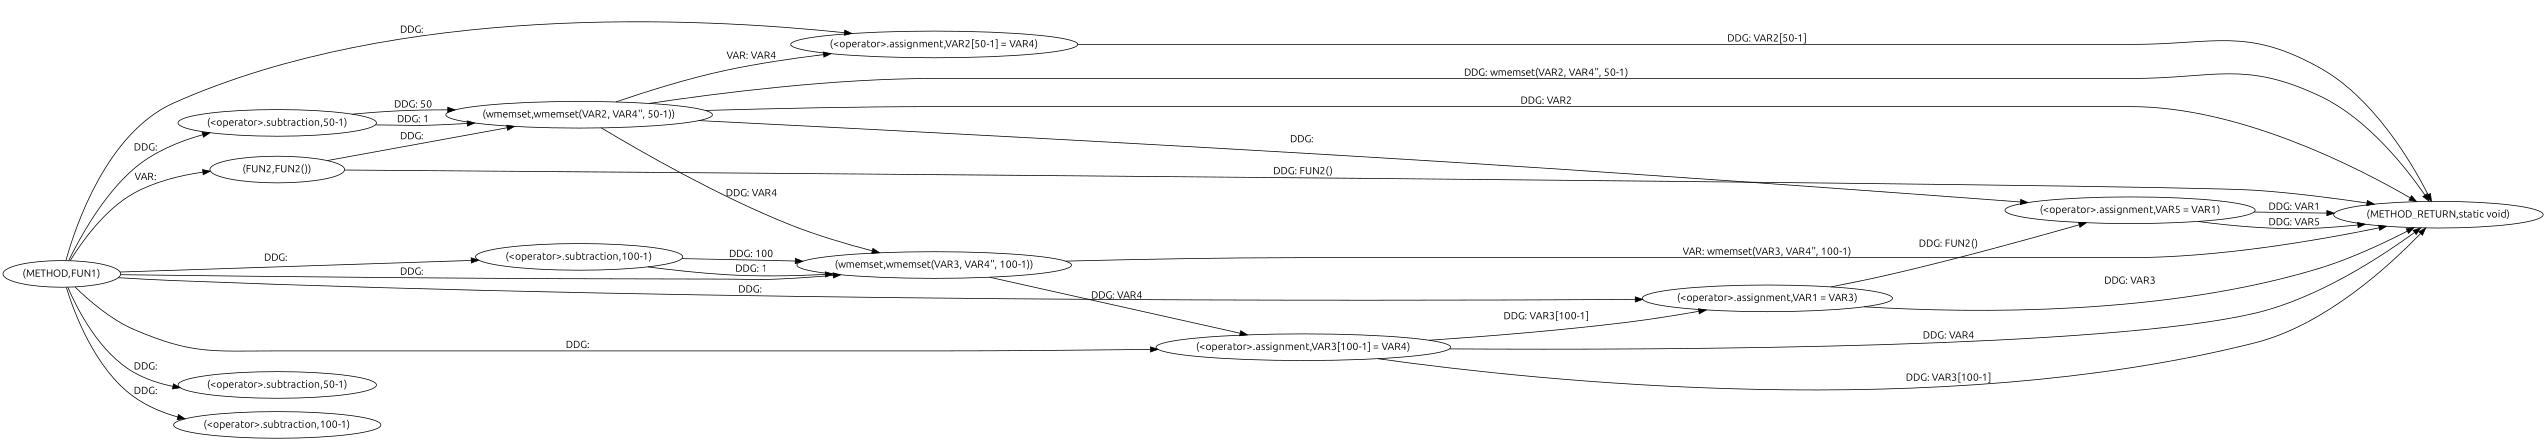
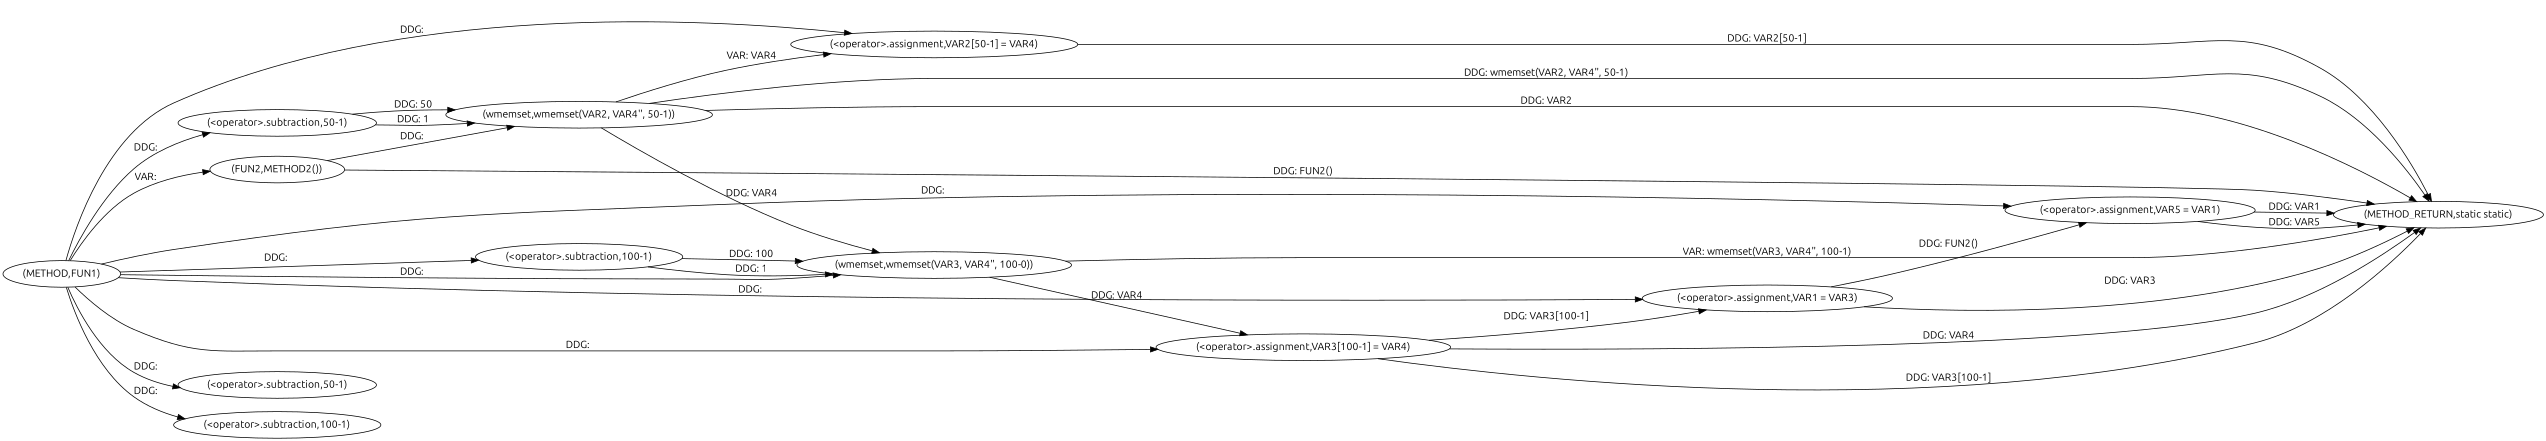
(1360, 157) -> (1051, 196)
(277, 170) -> (277, 170)
(2438, 215) -> (2438, 215)
(934, 265) -> (934, 265)
